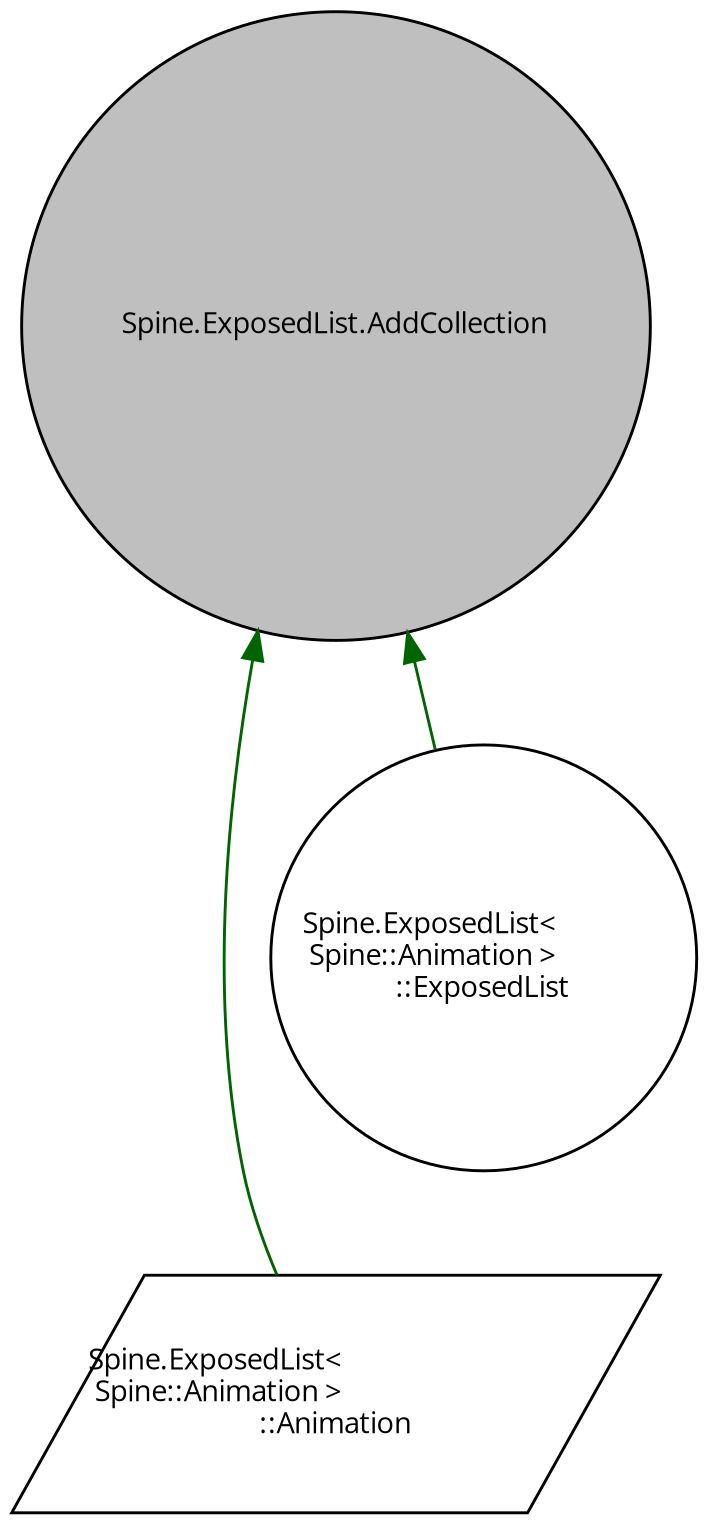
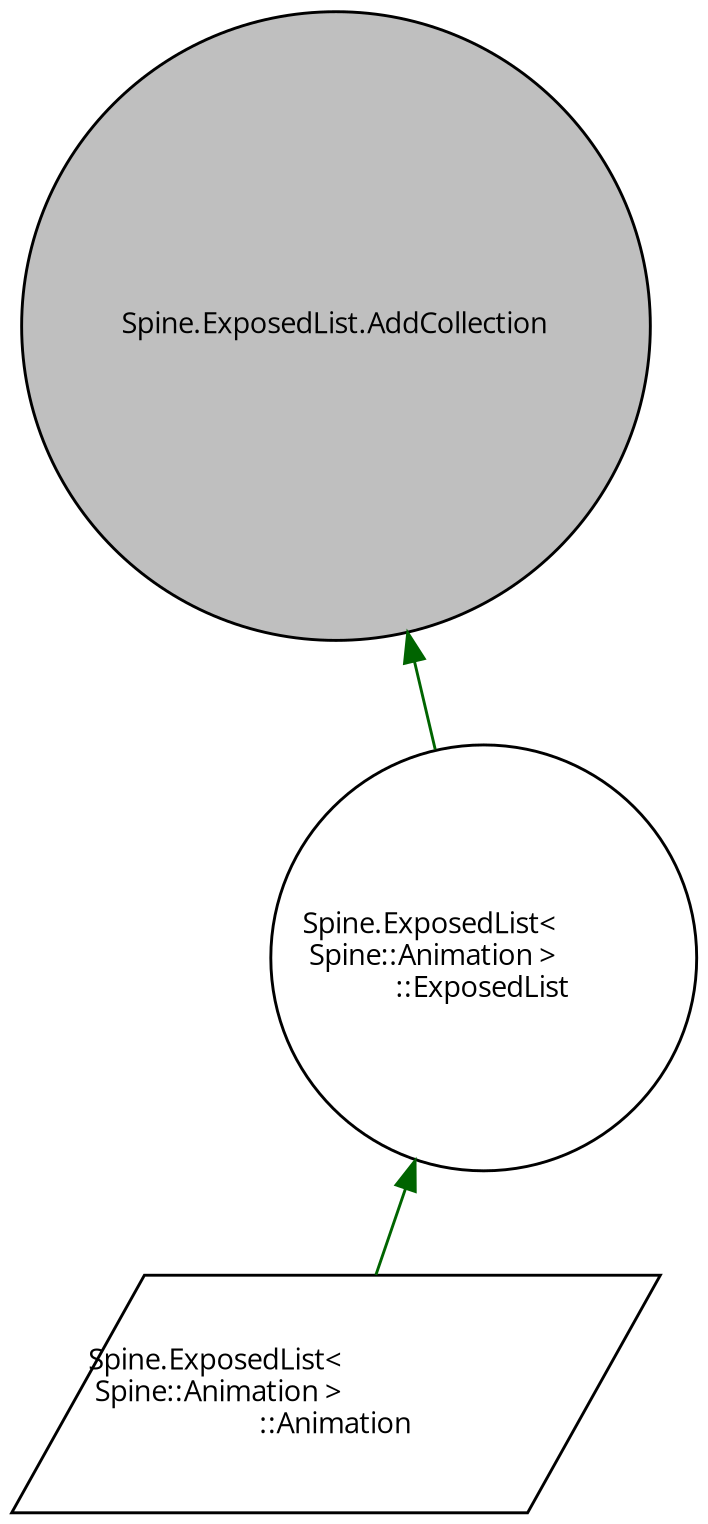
(224, 970) -> (391, 1232)
